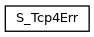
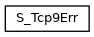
(47, 19) -> (47, 19)
